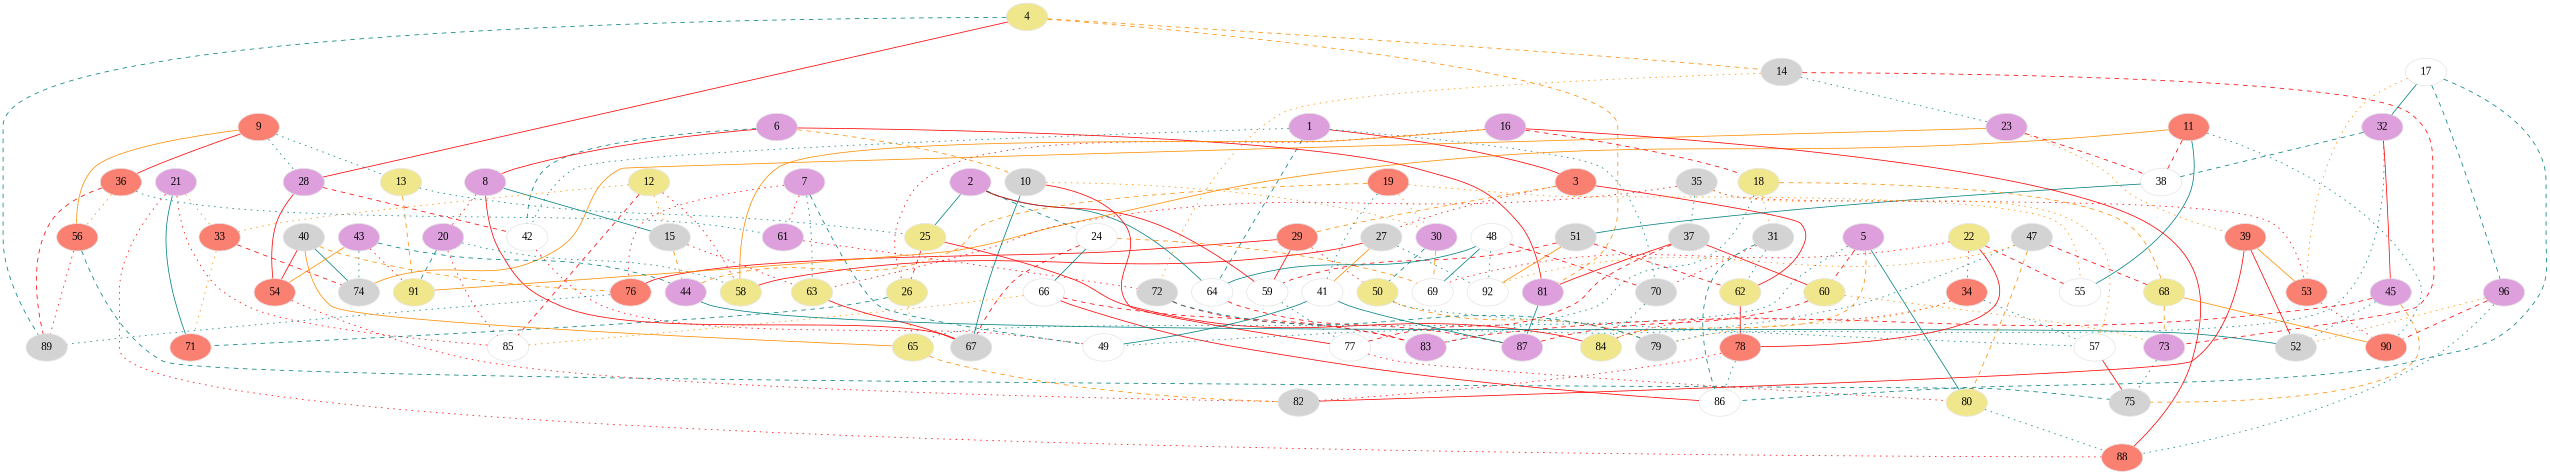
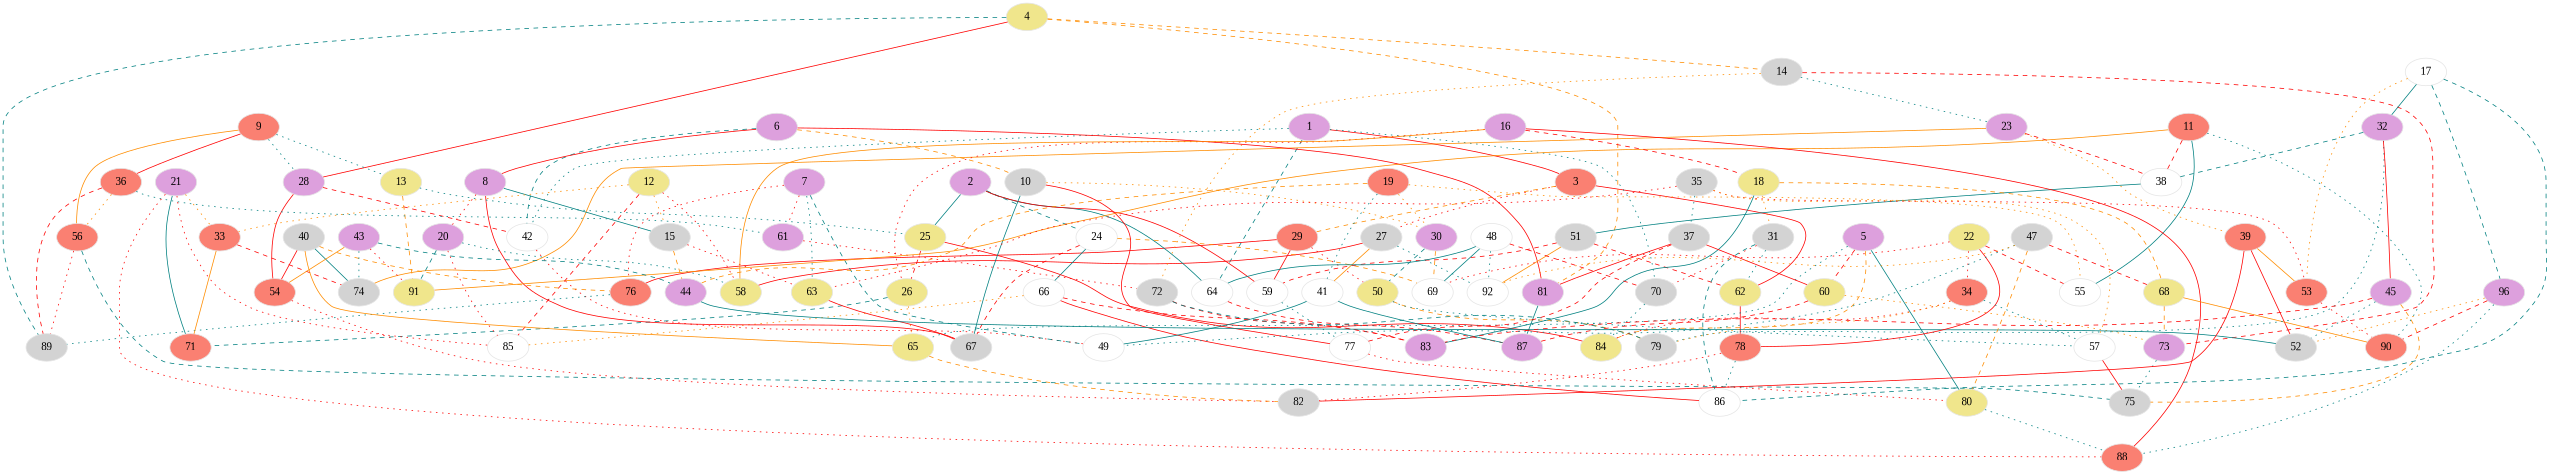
(1614, 291) -> (1614, 291)
(205, 292) -> (205, 292)
